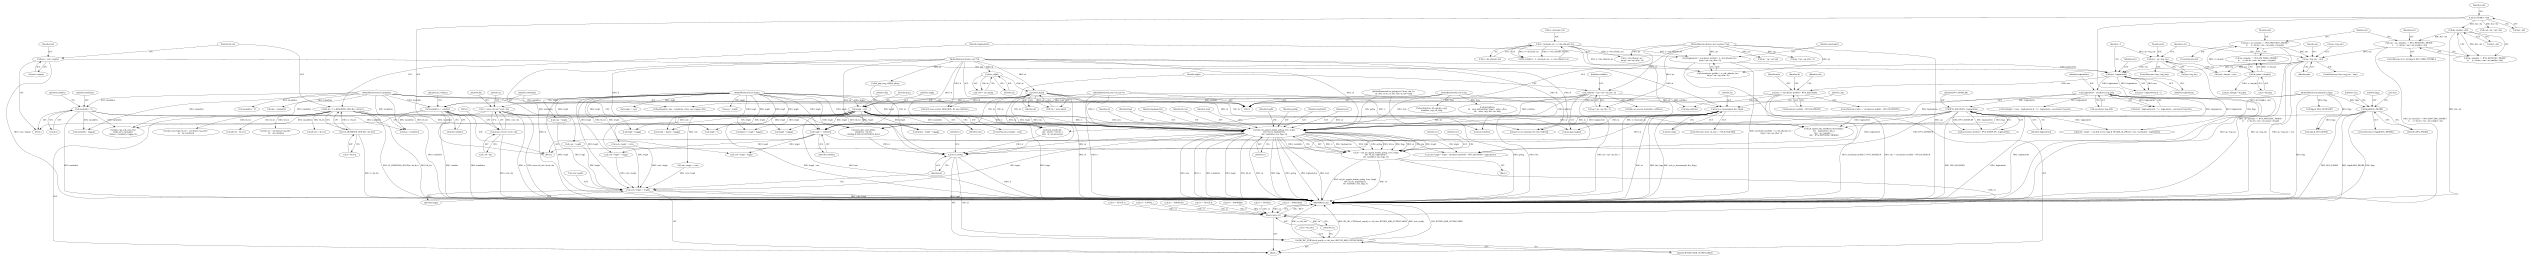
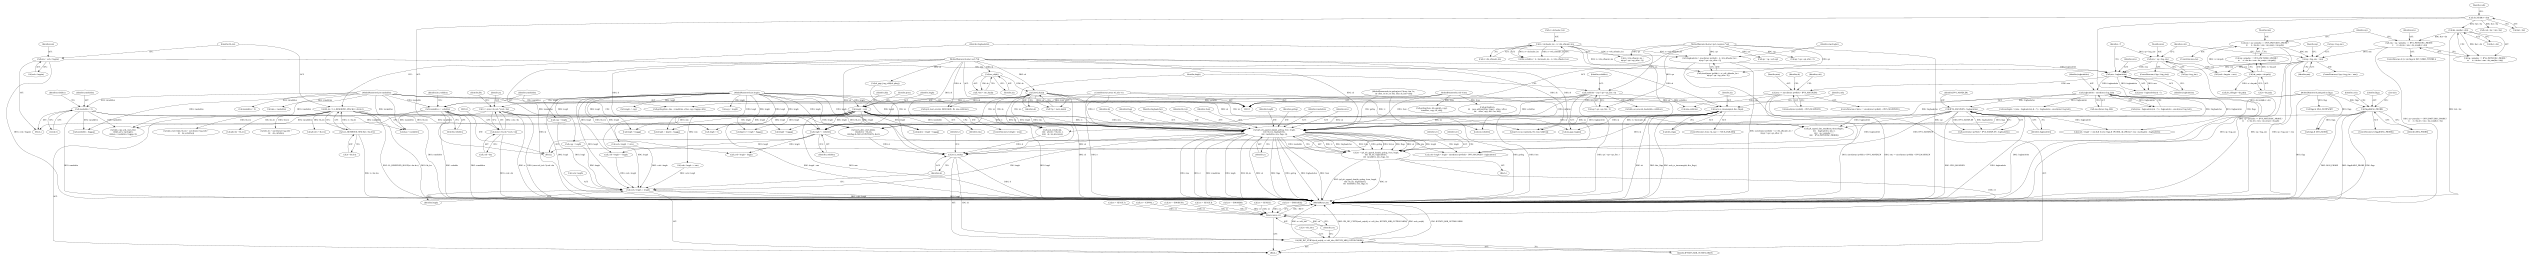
(1109, 93) -> (1109, 93)
